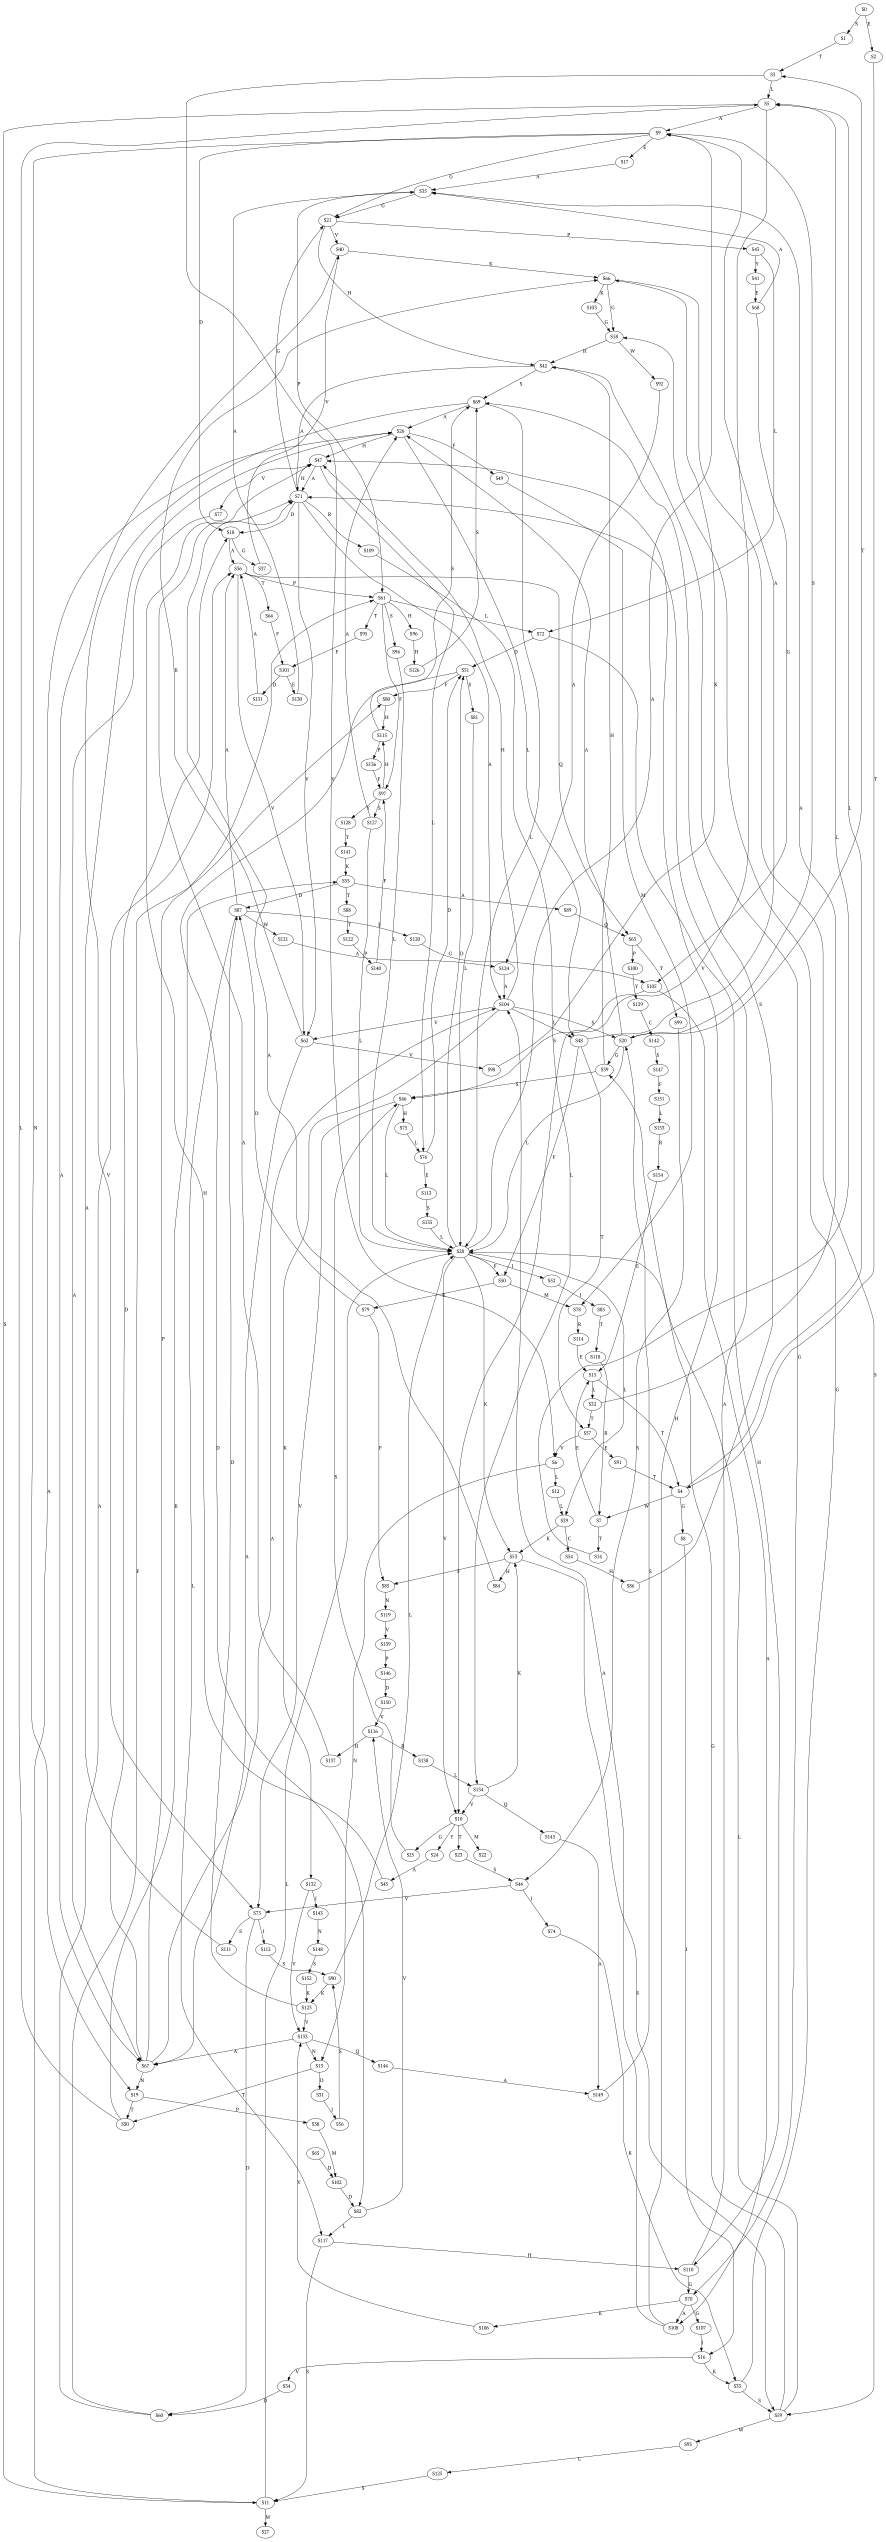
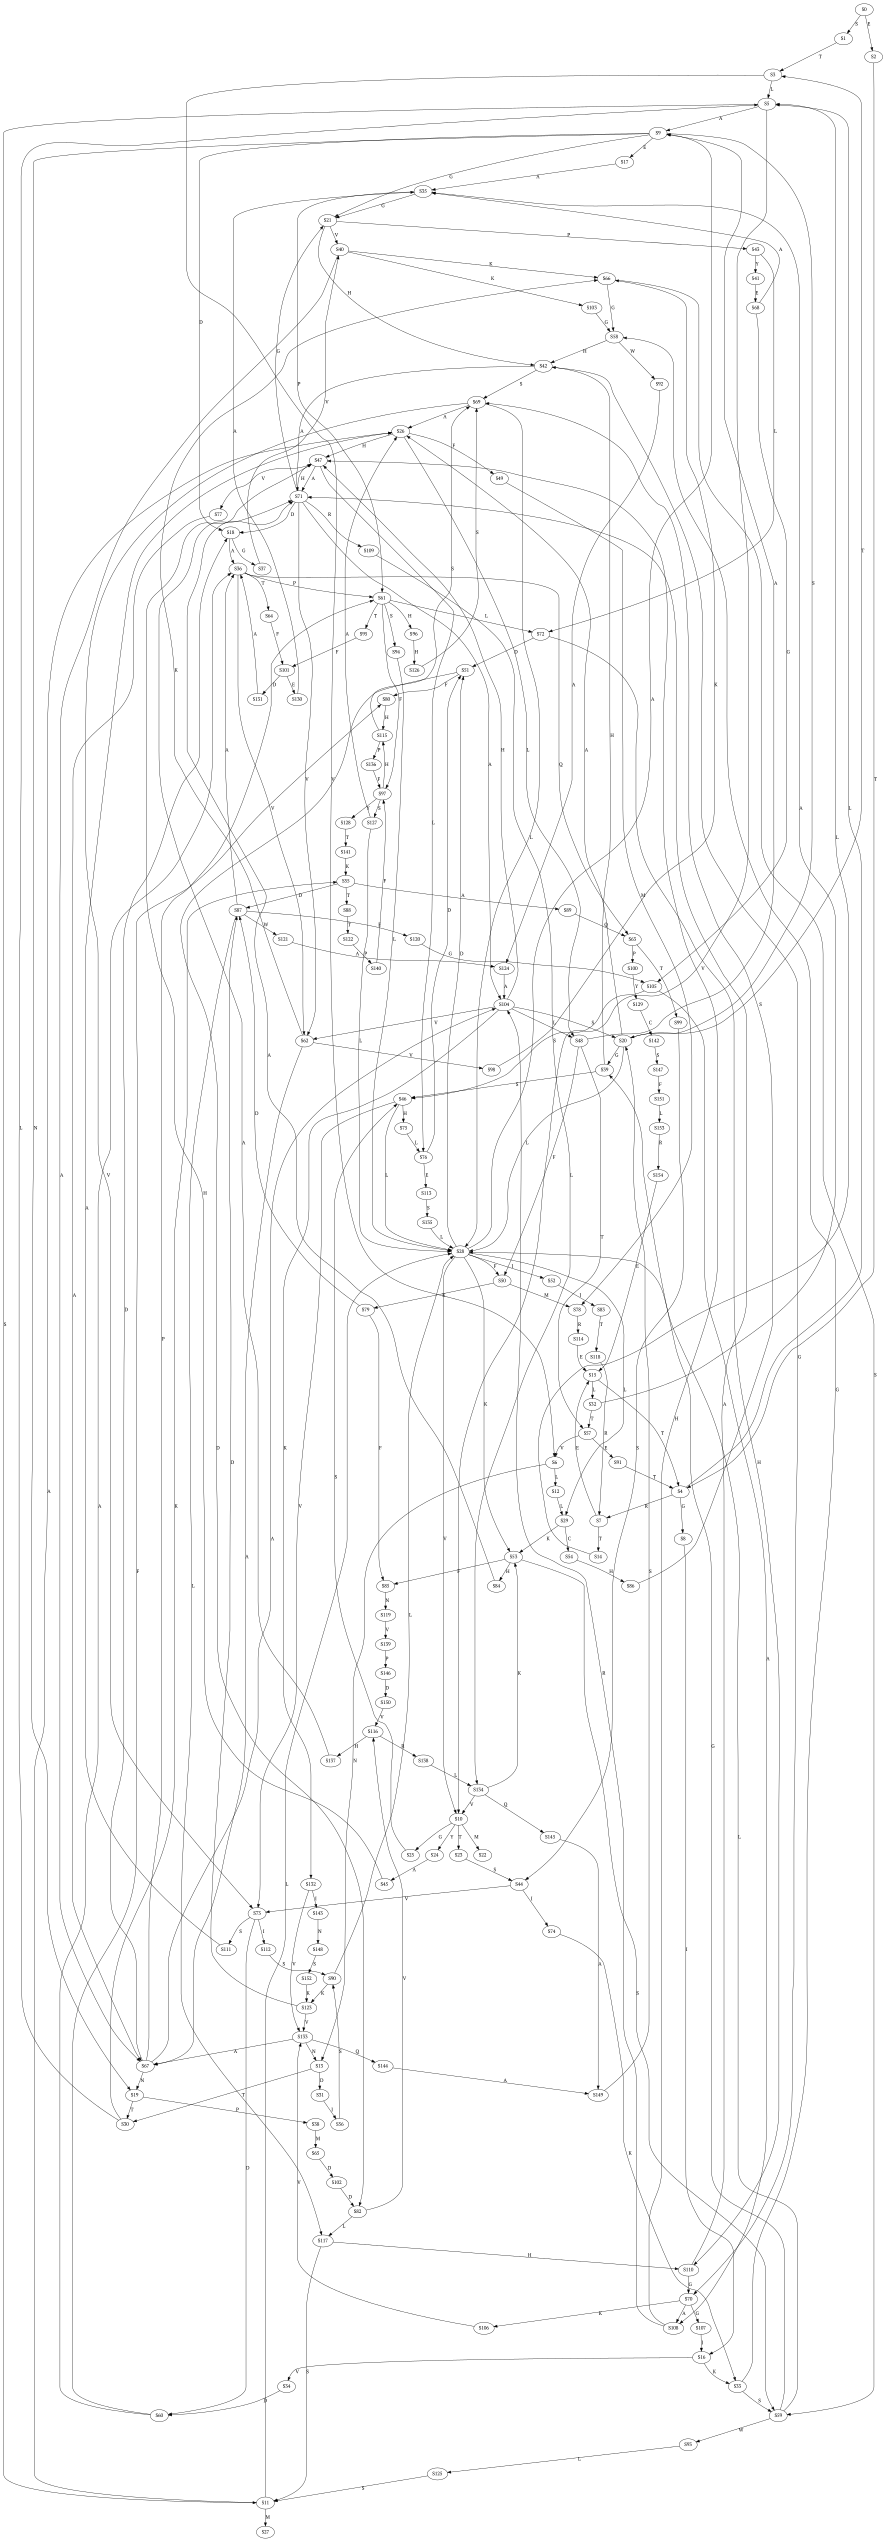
(600, 292) -> (464, 278)
(474, 718) -> none
(646, 1506) -> (646, 1506)
(604, 1674) -> (604, 1674)
(329, 2151) -> (316, 2137)
